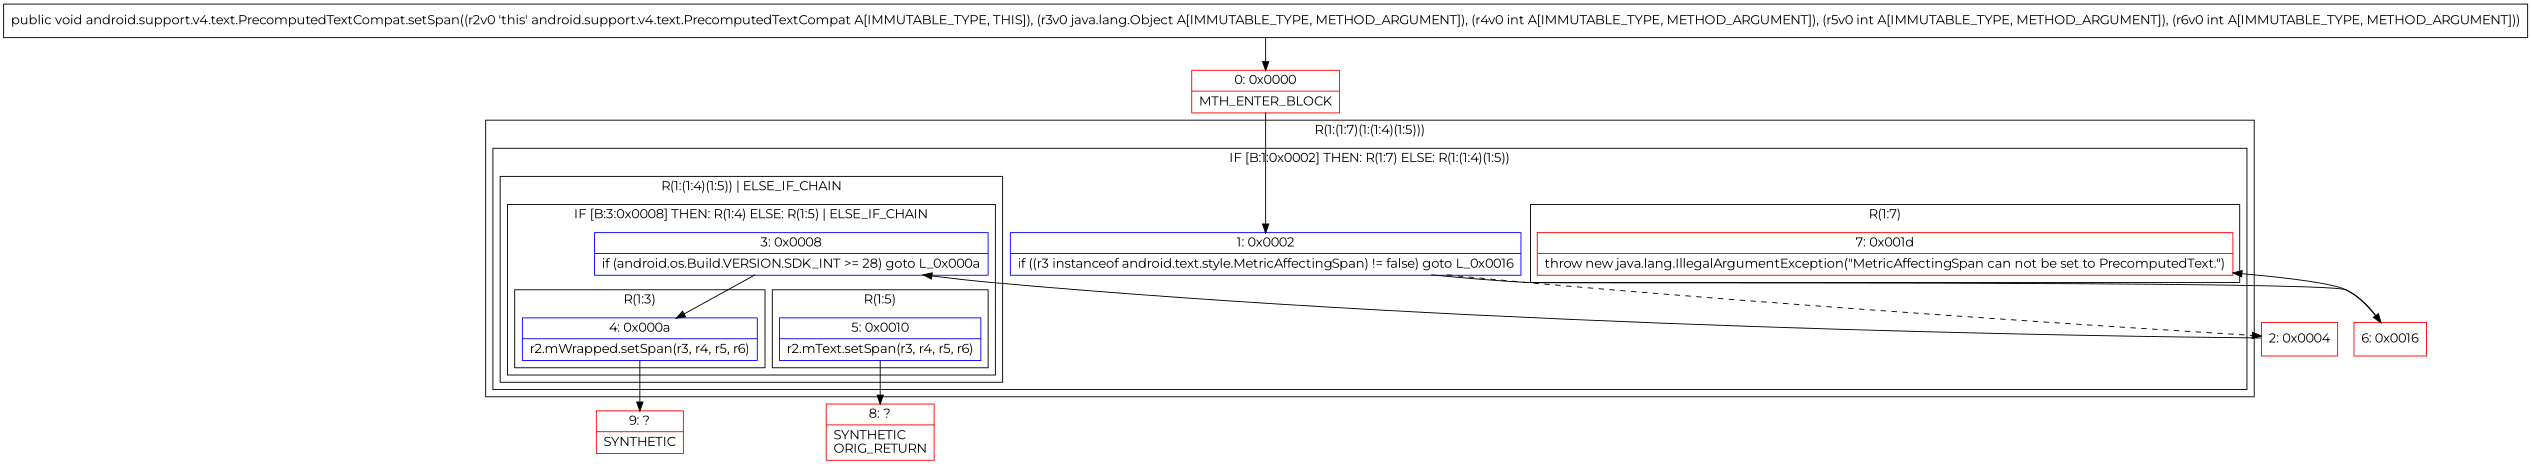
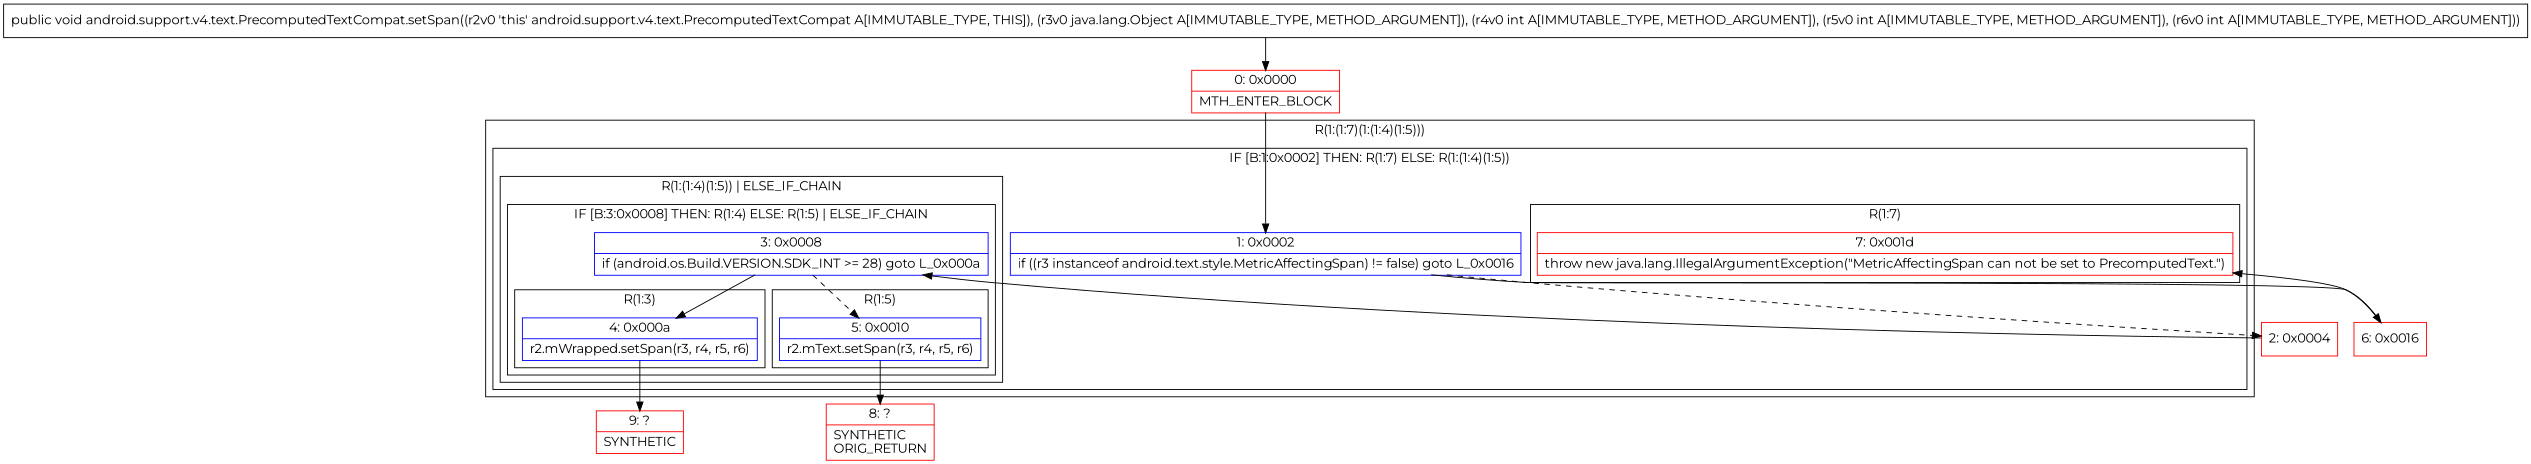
none -> (834, 295)
